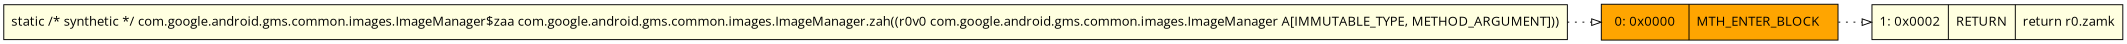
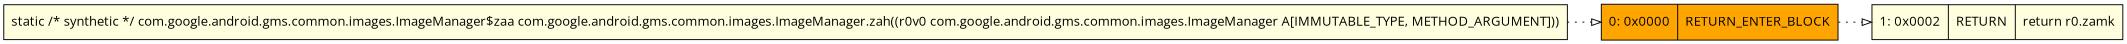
(1758, 22) -> (1758, 22)
